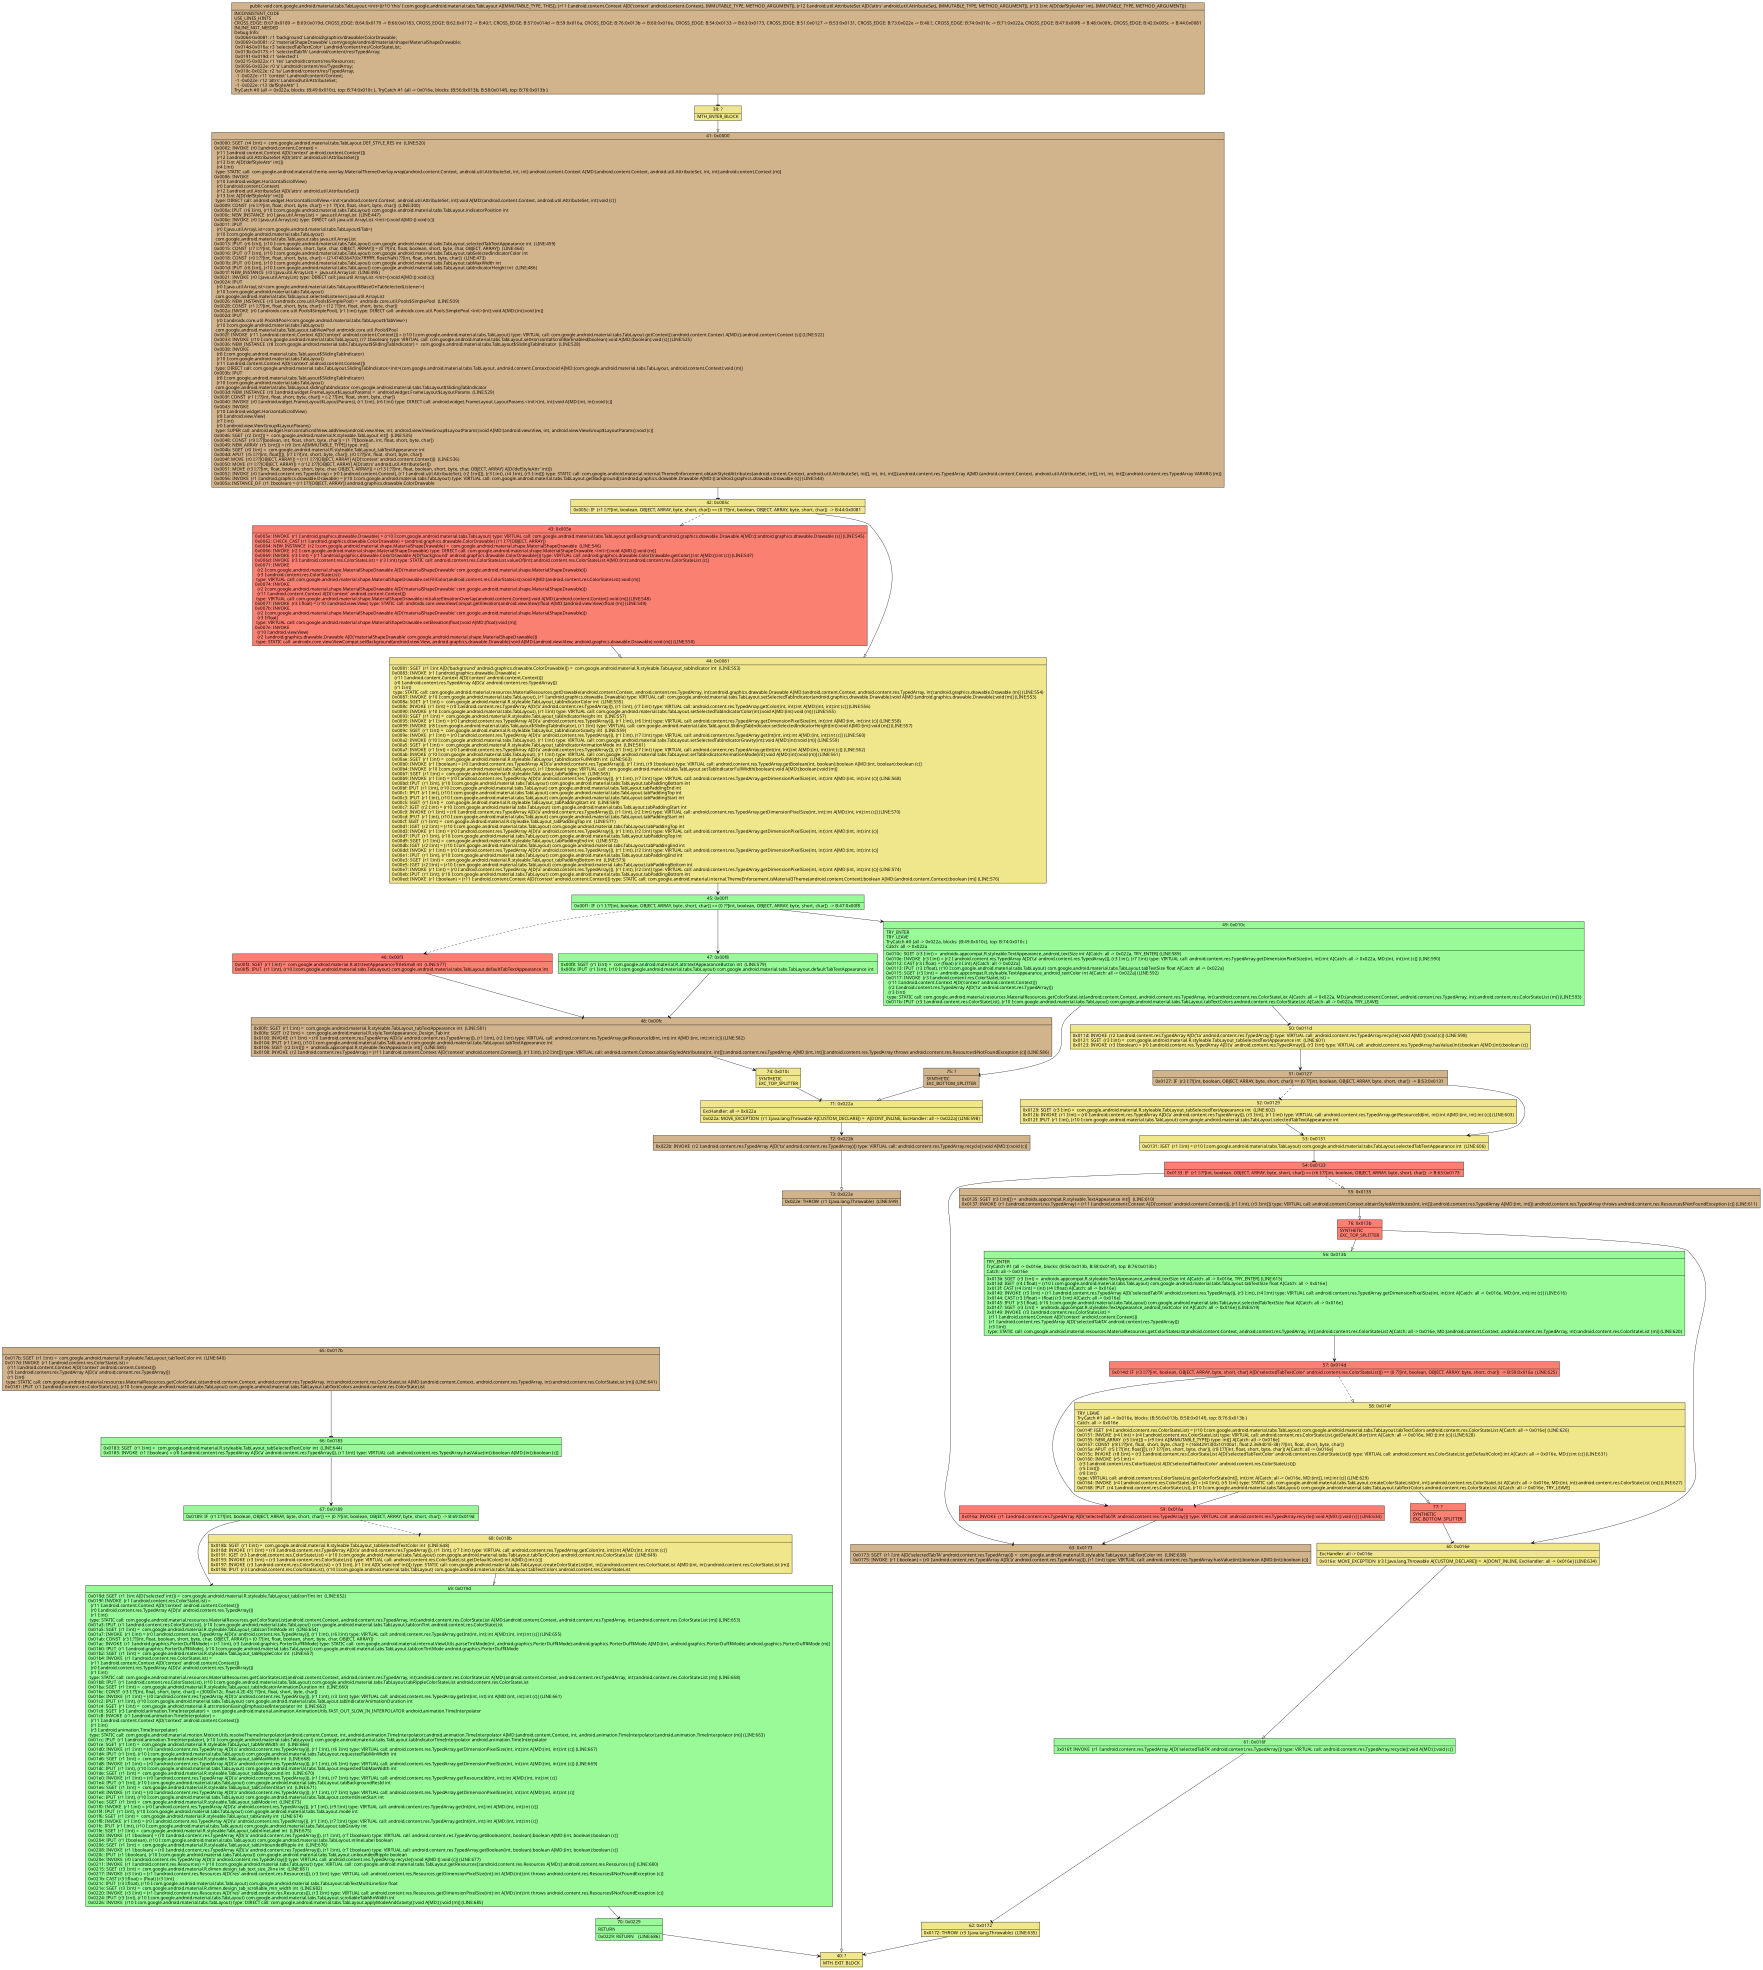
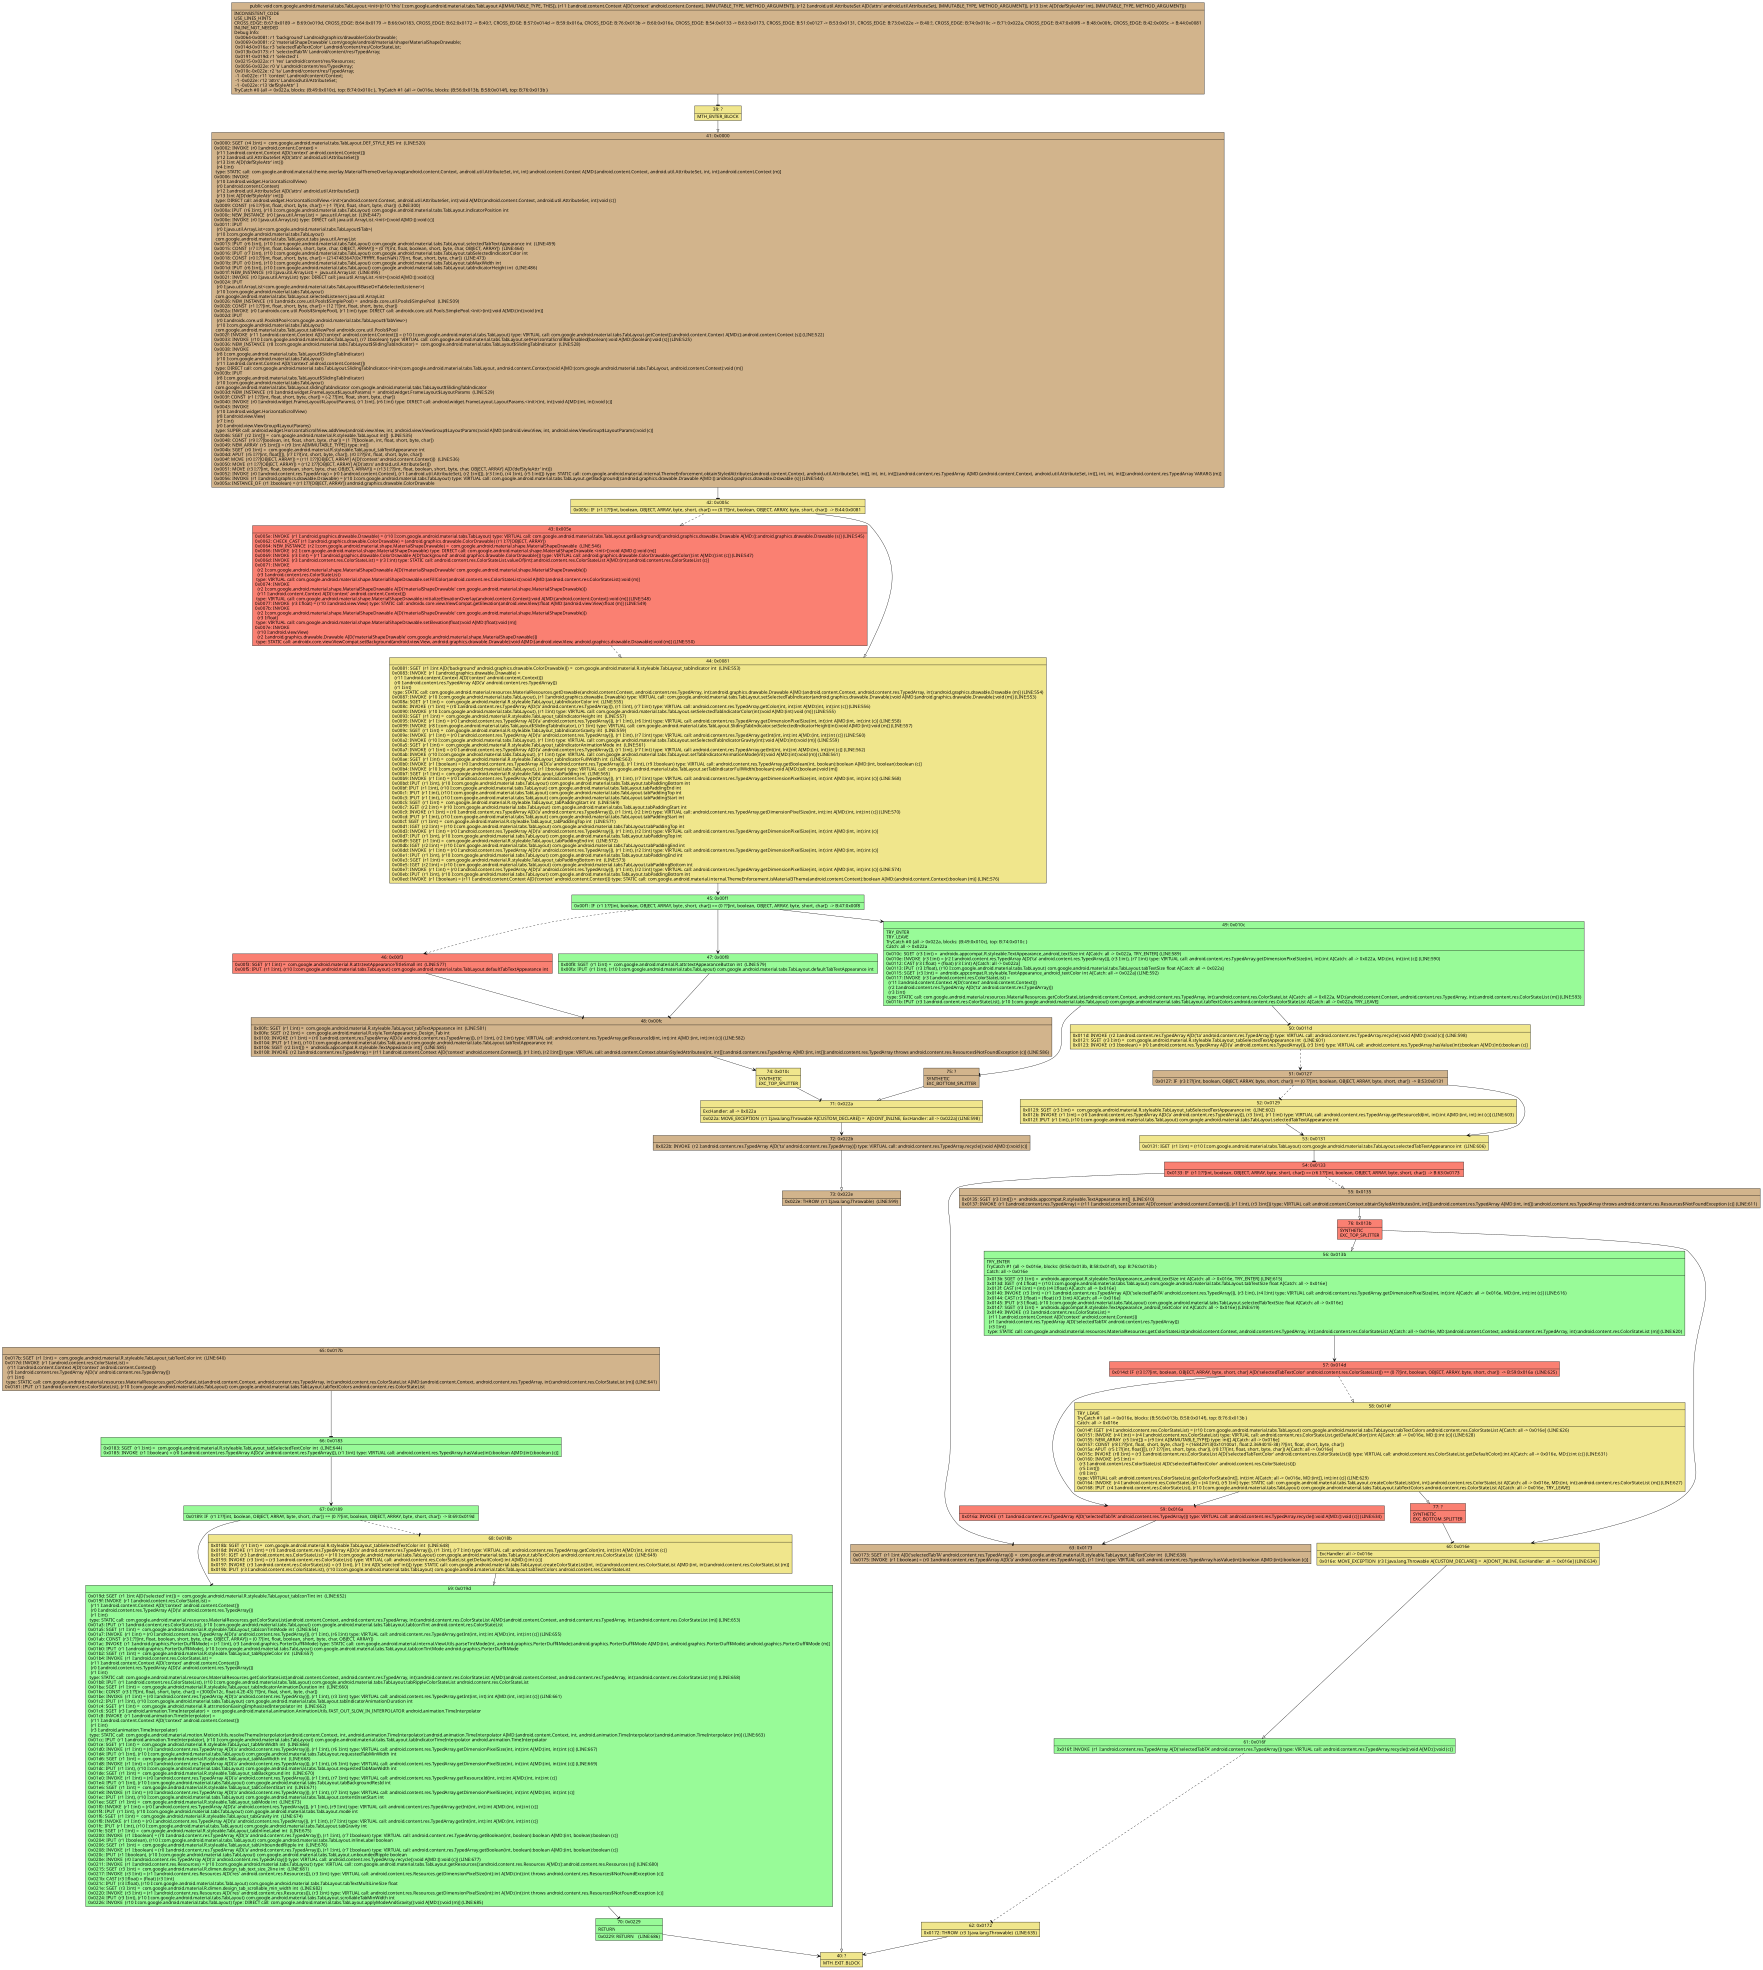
(615, 650) -> (615, 650)
(1300, 1058) -> (1300, 1058)
(1118, 1837) -> (1118, 1837)
